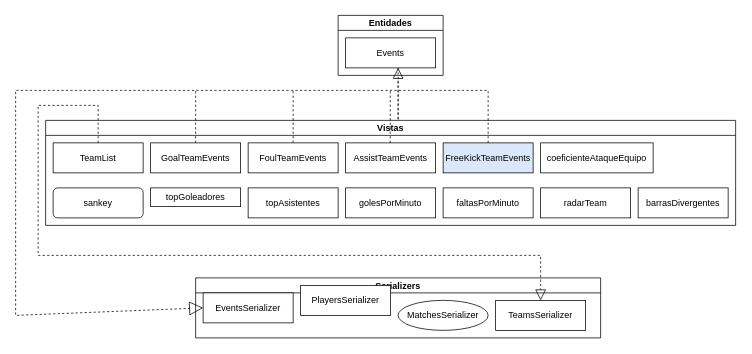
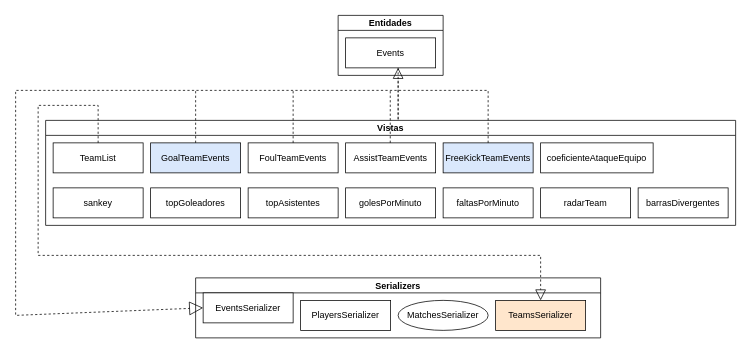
(195, 158) -> (195, 158)
(195, 197) -> (195, 203)
(98, 203) -> (98, 203)
(345, 300) -> (345, 315)
(540, 315) -> (540, 315)
